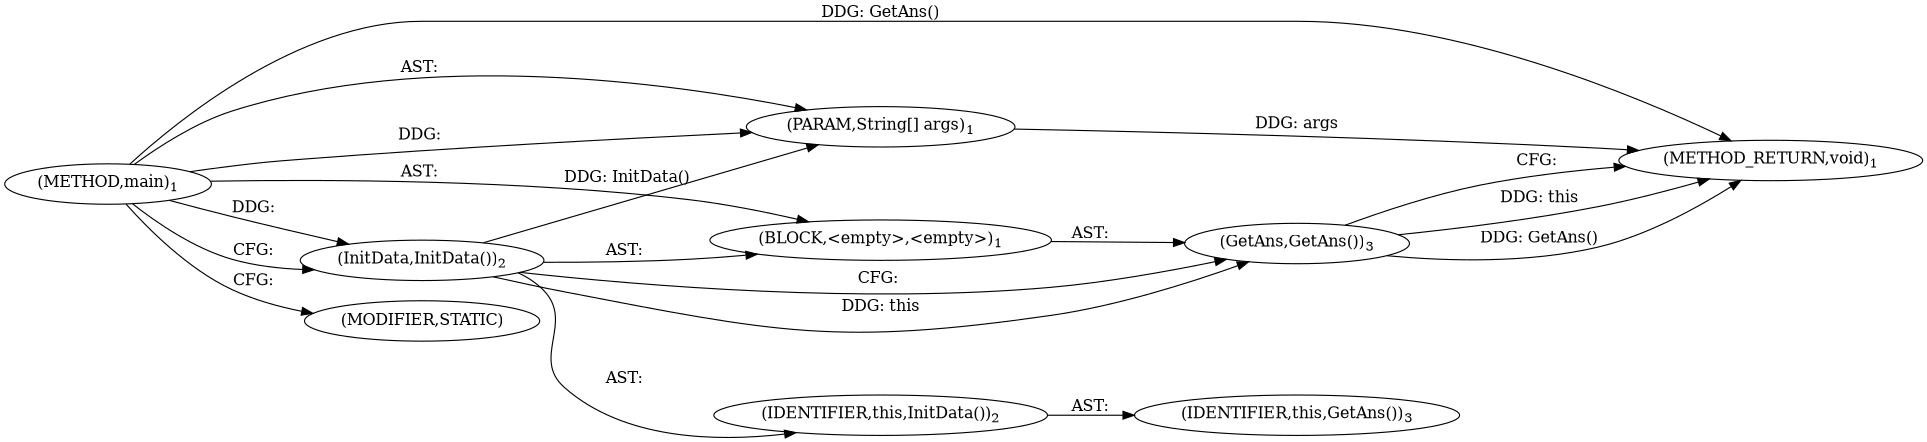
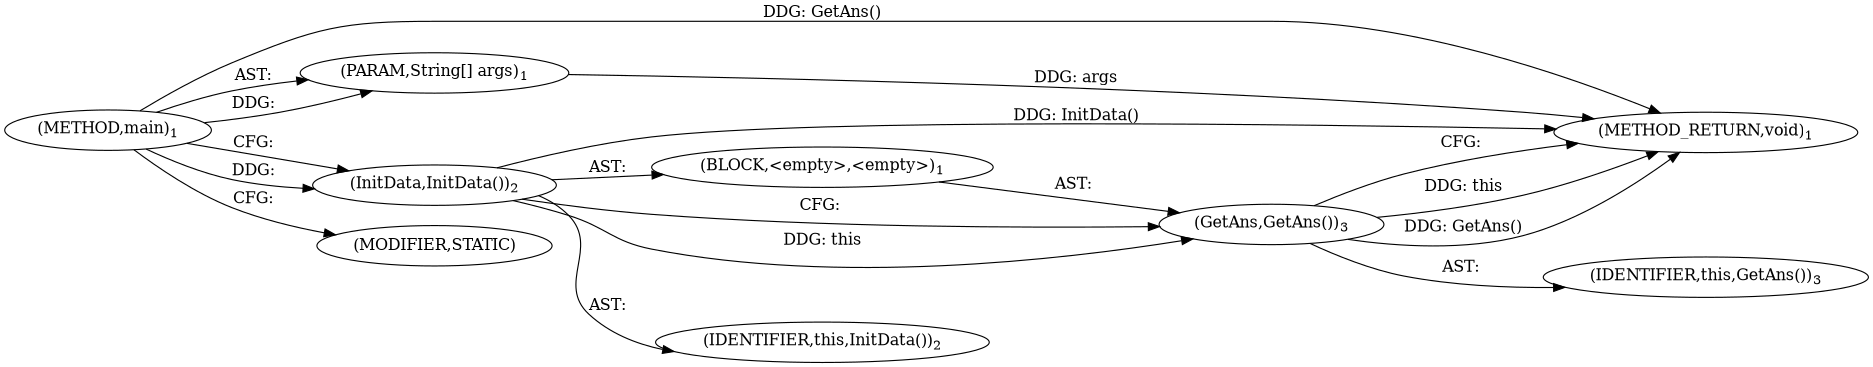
(505, 185) -> none
(621, 202) -> (1019, 124)
(1085, 415) -> (1429, 280)
